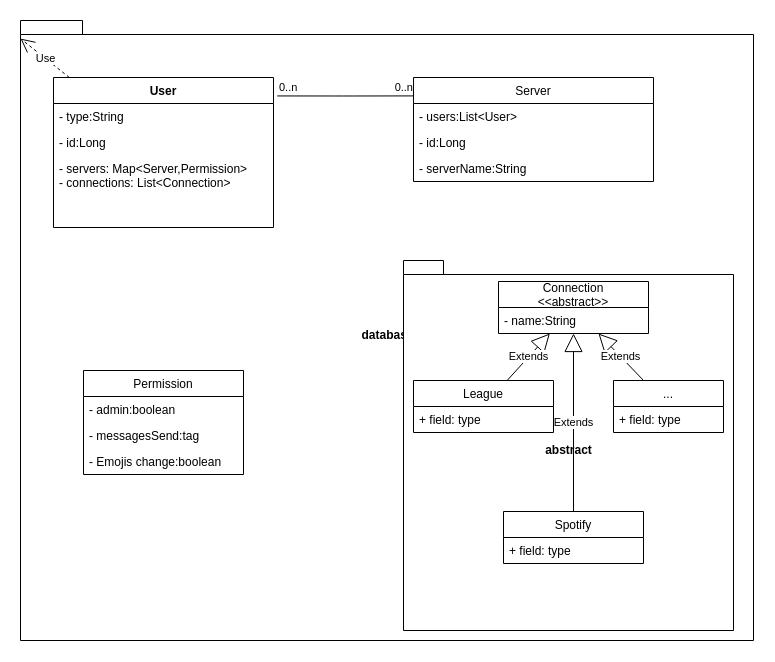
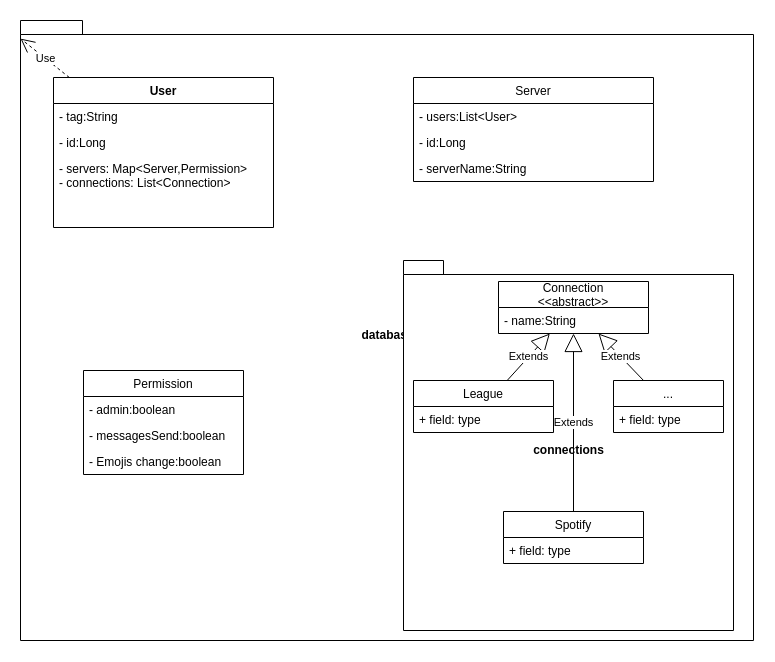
(344, 96) -> none
(98, 117) -> (95, 117)
(146, 436) -> (158, 436)
(569, 451) -> (569, 451)
